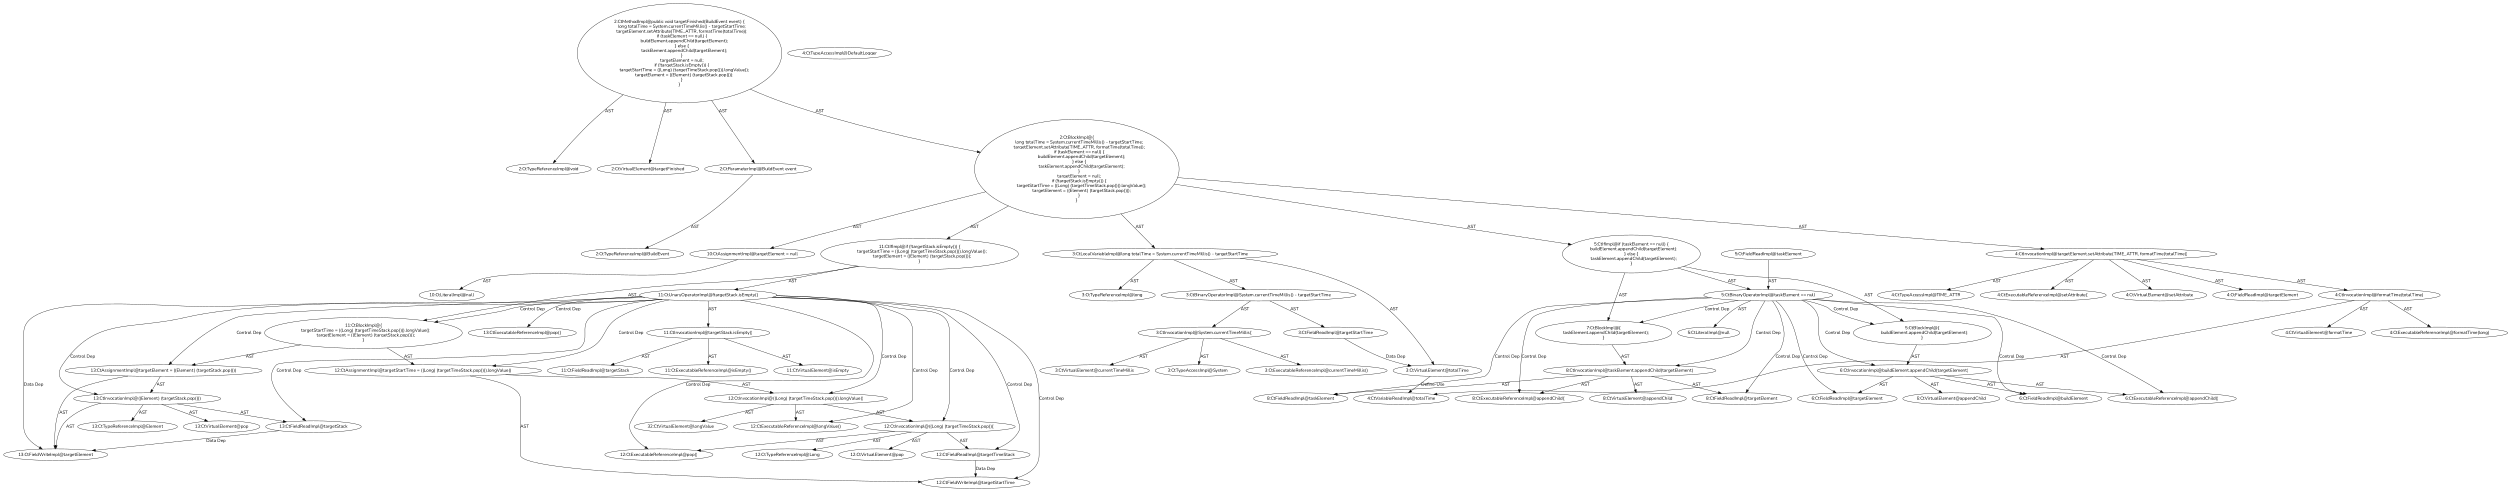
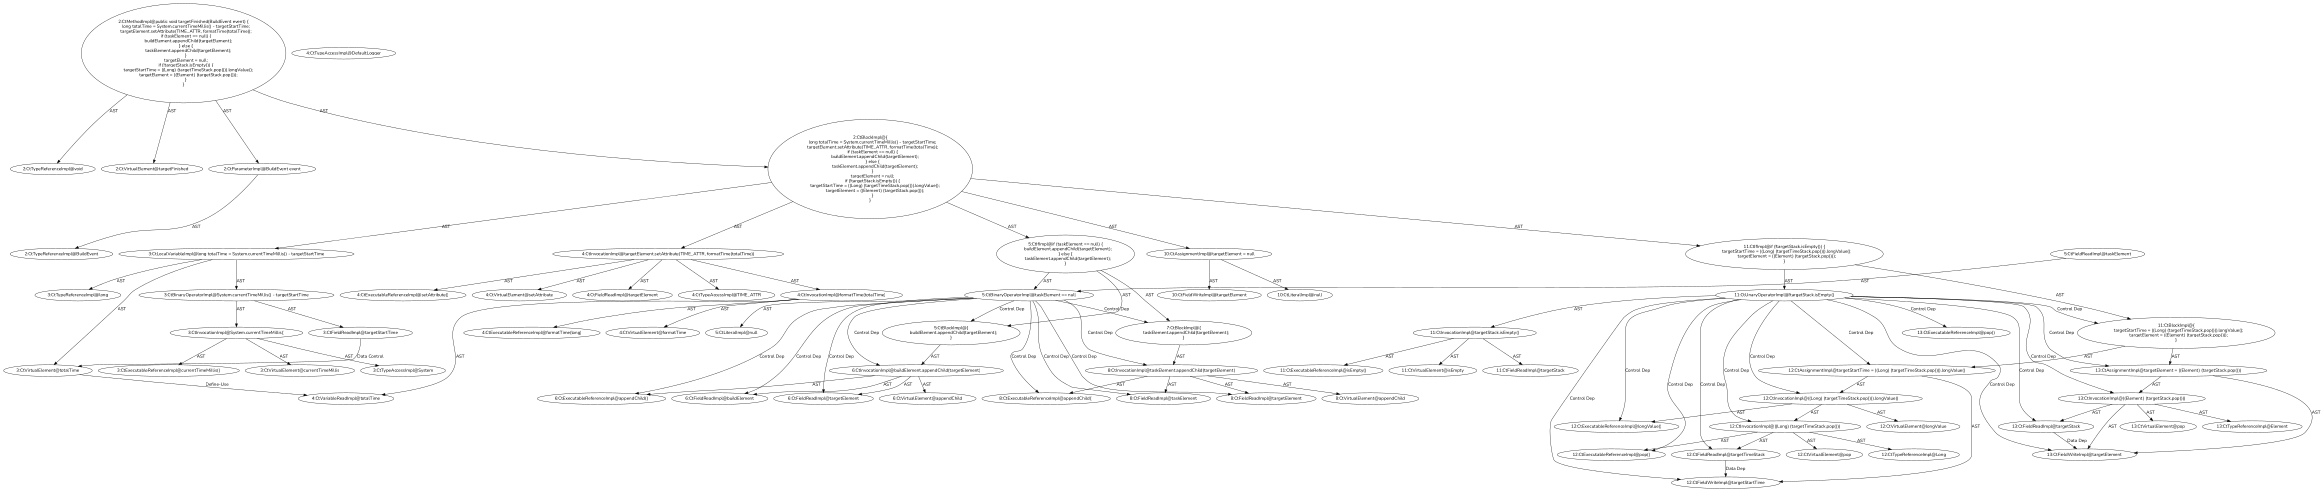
none -> (1209, 295)
(1396, 357) -> (370, 357)
(34, 385) -> (2002, 385)
(681, 427) -> (1913, 427)
